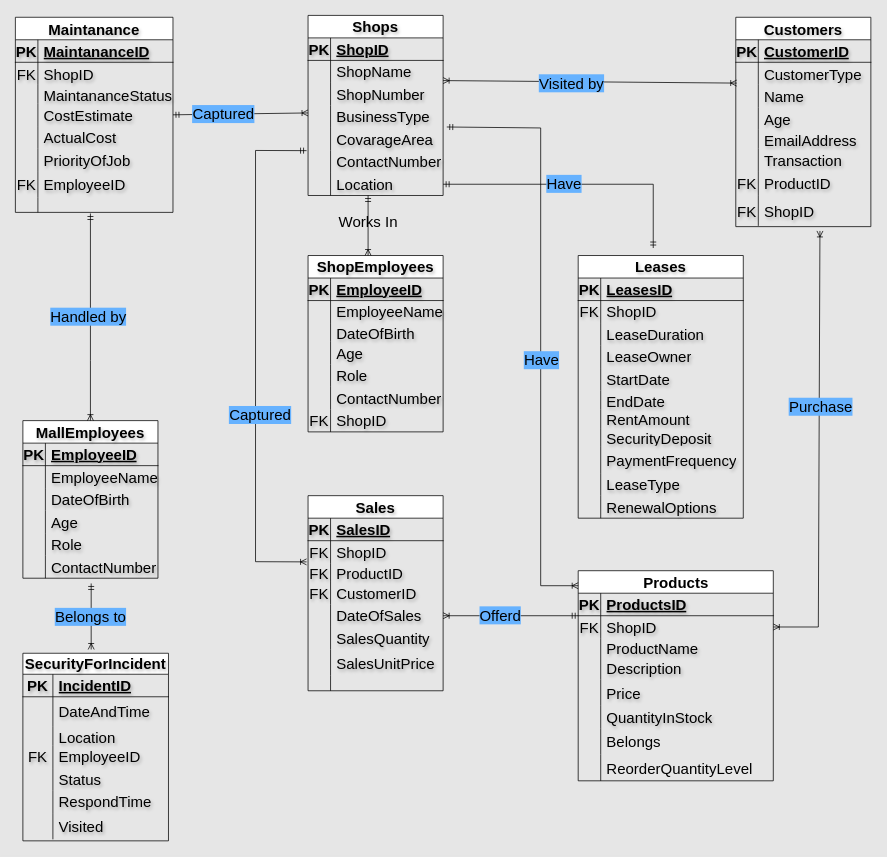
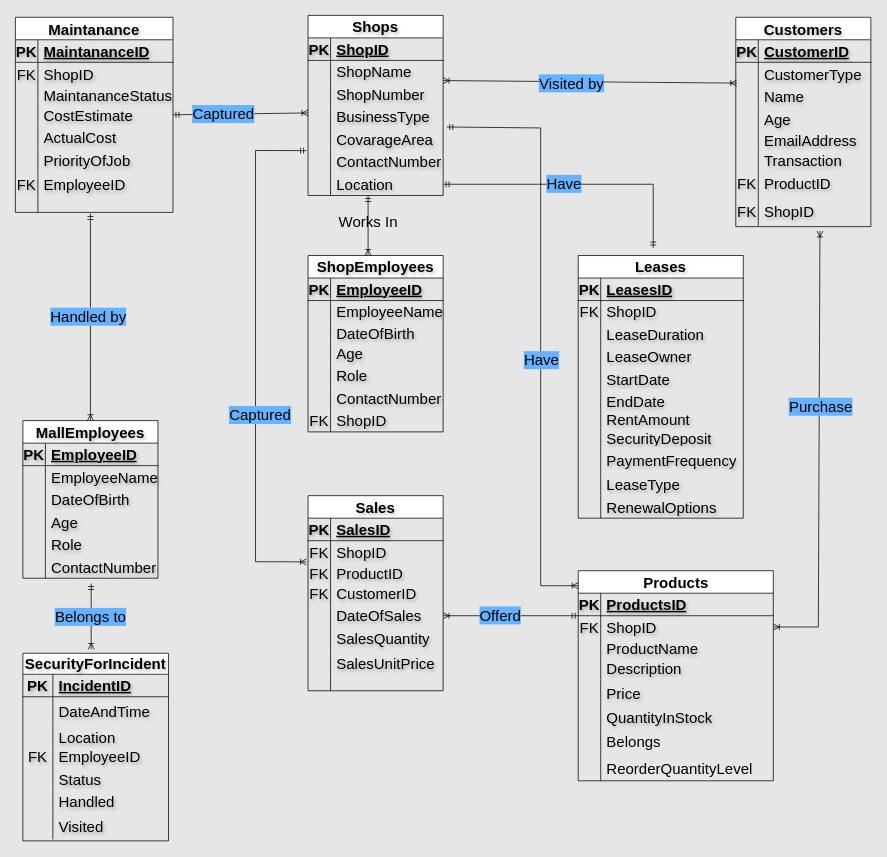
(103, 801) -> (86, 801)
